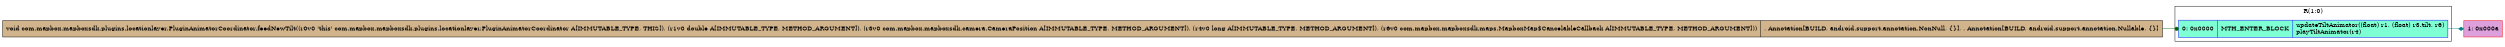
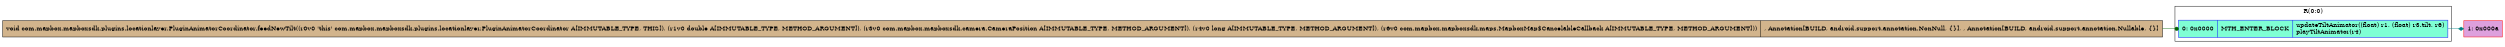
(2313, 11) -> (2313, 11)
